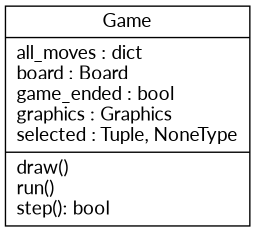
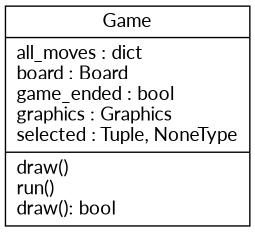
(63, 209) -> (66, 209)
